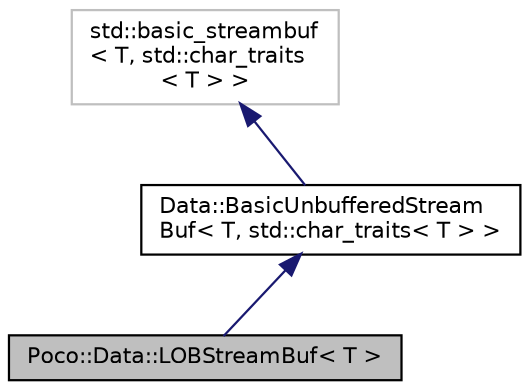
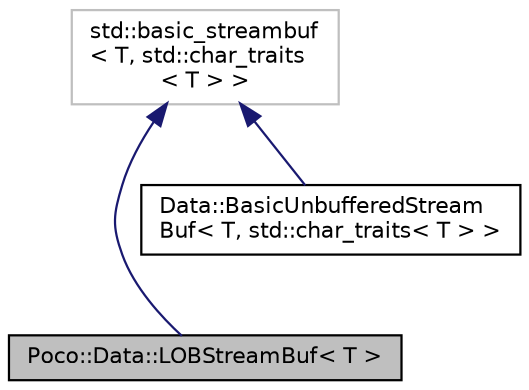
(254, 303) -> (117, 235)
